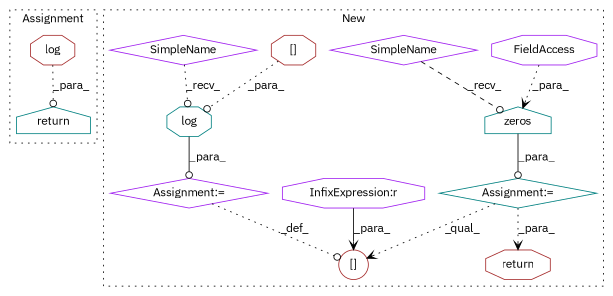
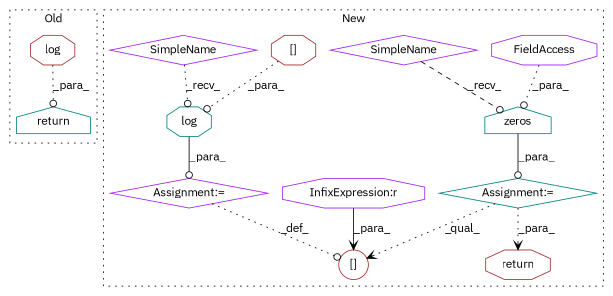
(53, 19) -> (53, 19)
(532, 83) -> (532, 83)
